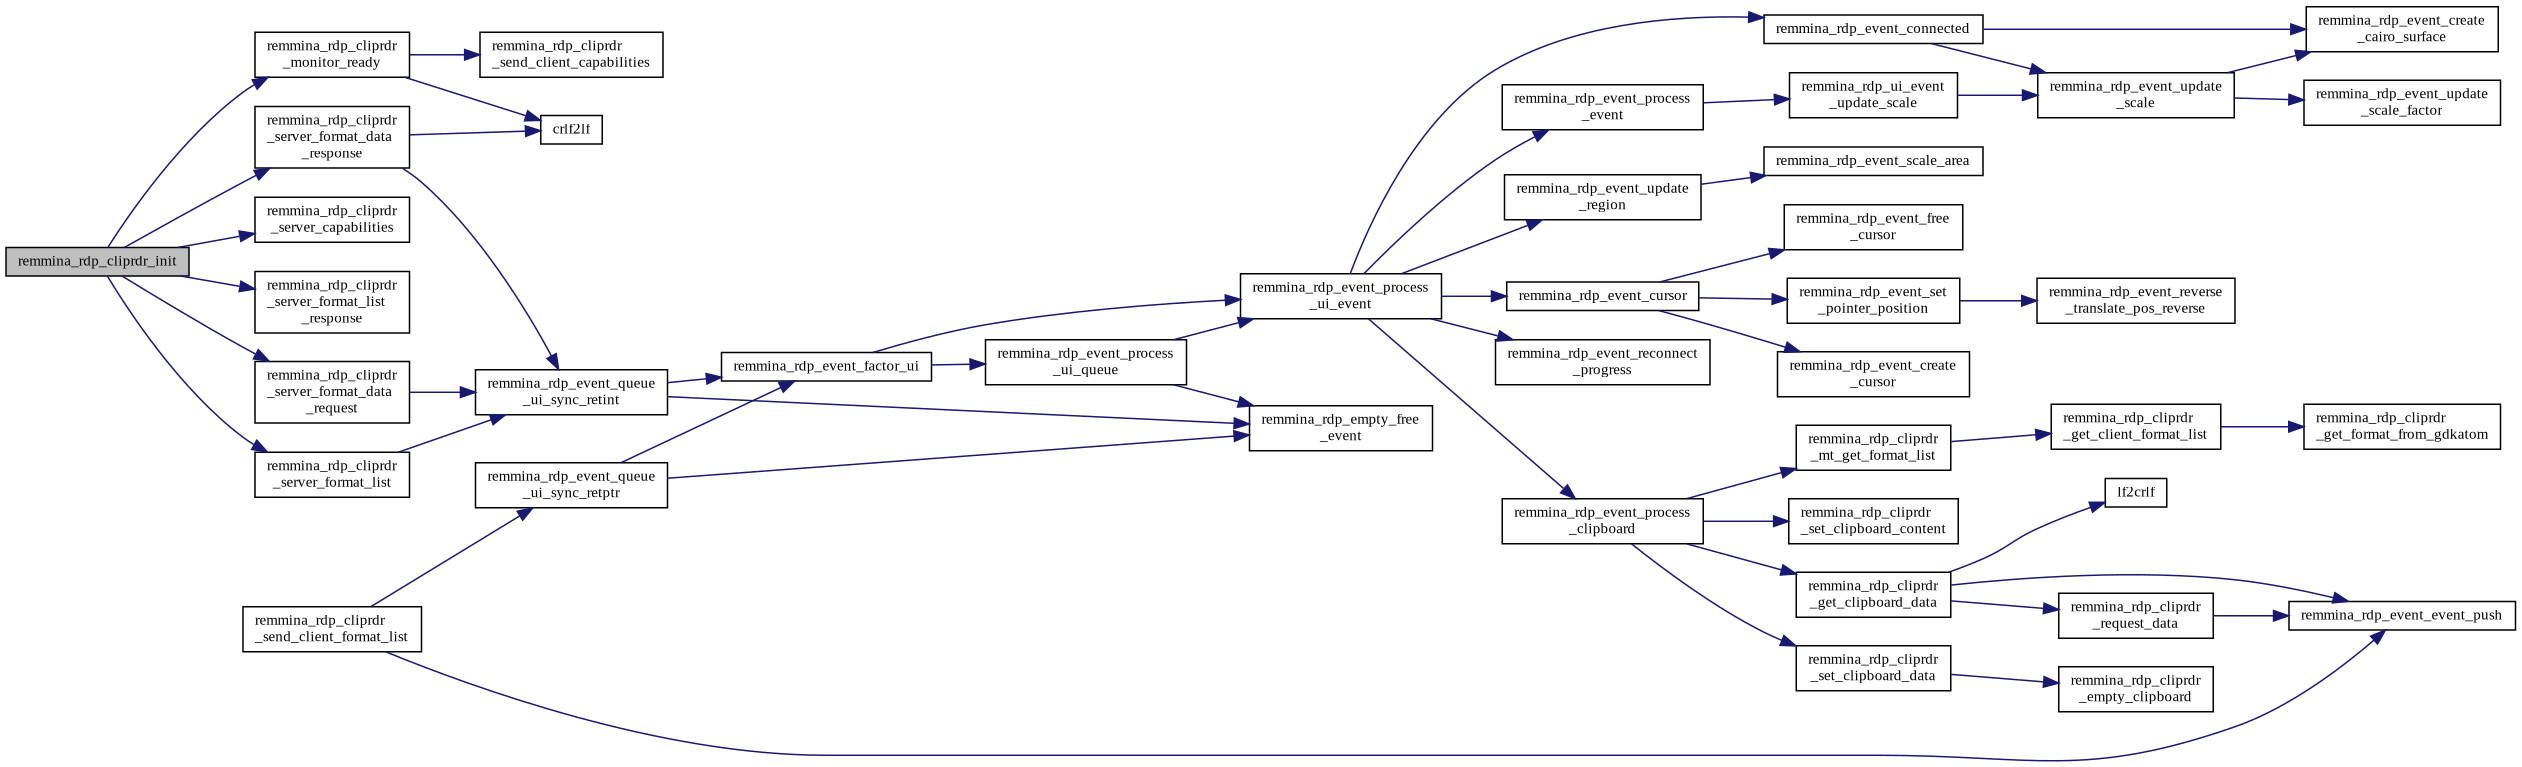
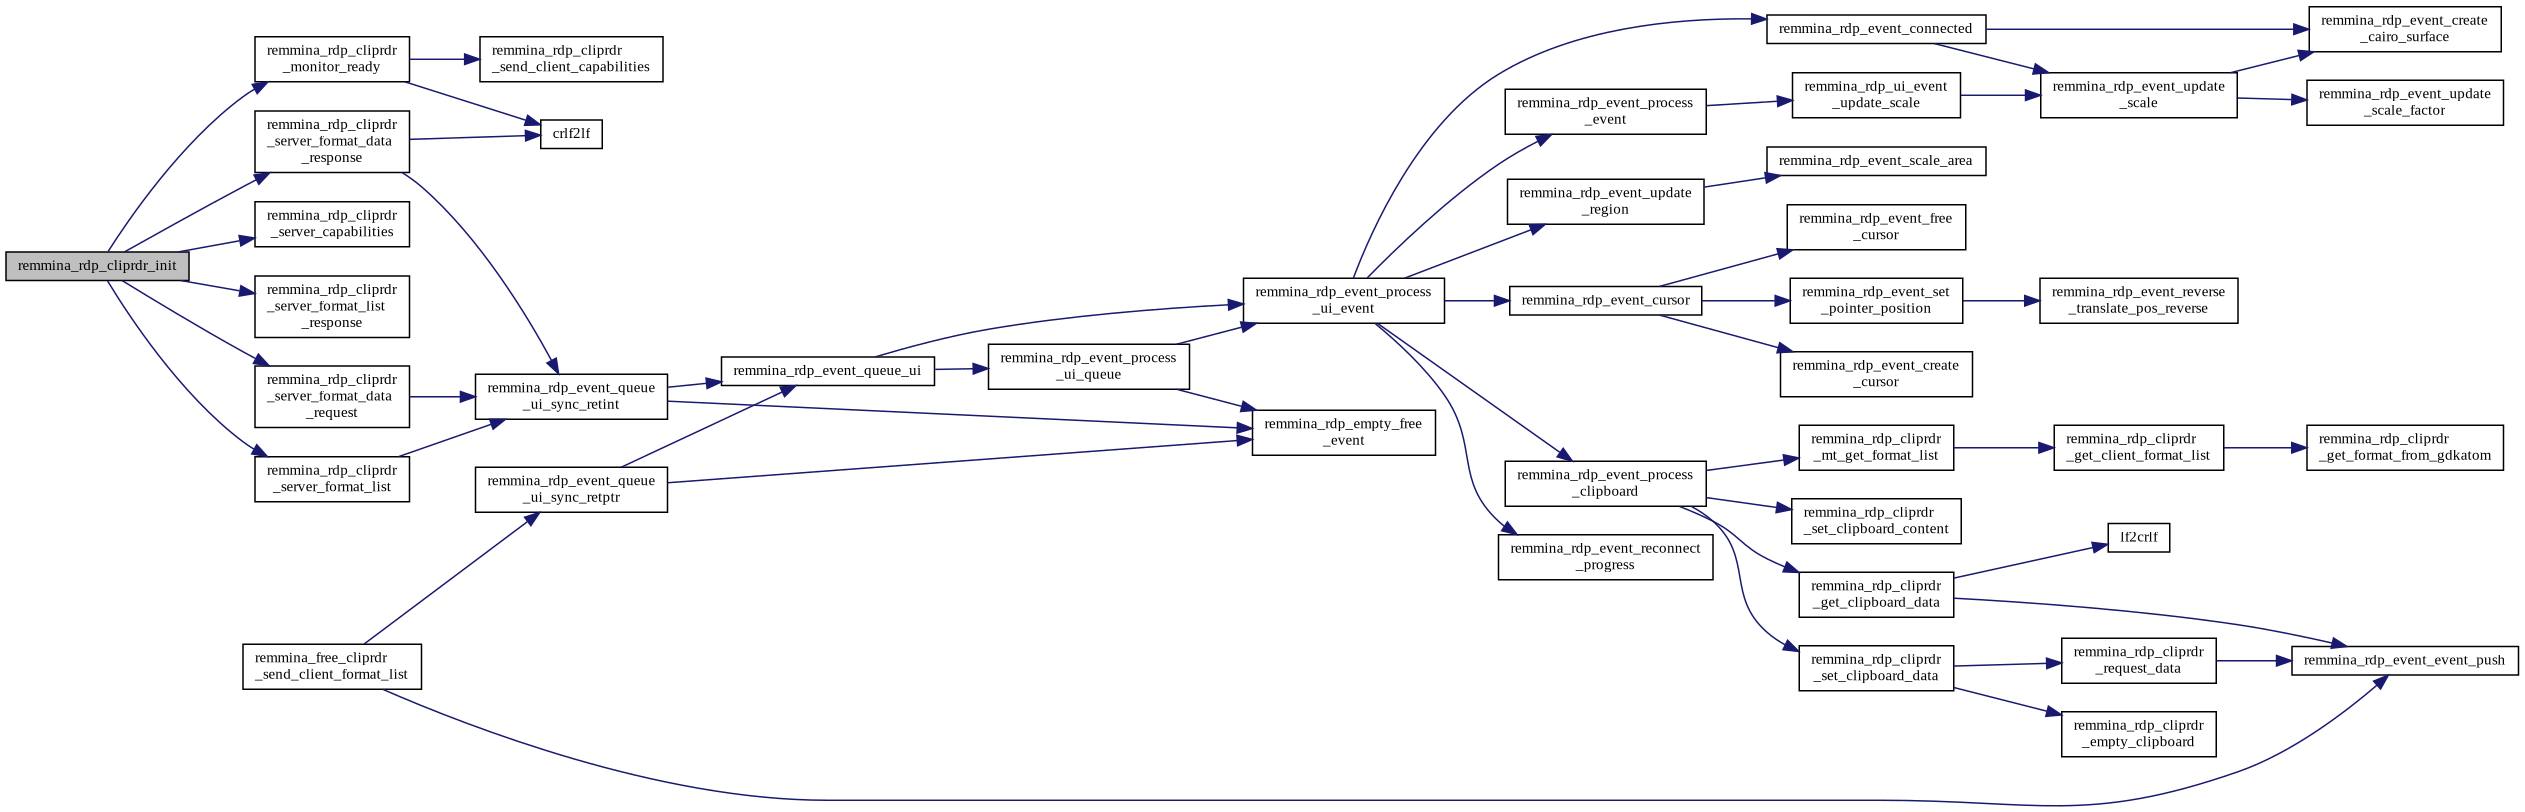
(826, 367) -> (828, 371)
(1997, 605) -> (2000, 665)
(332, 629) -> (332, 667)
